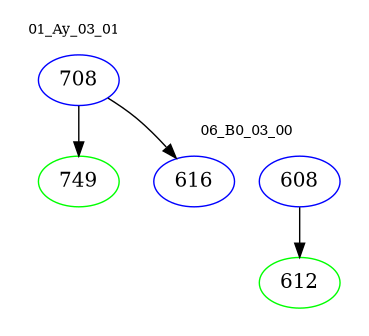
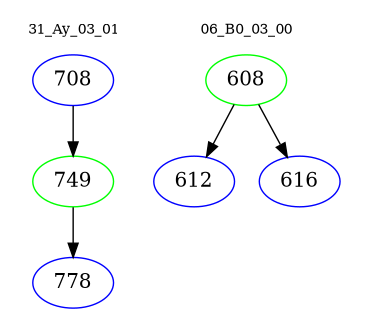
(74, 30) -> (74, 30)
(152, 132) -> (270, 125)
(300, 181) -> (246, 80)
none -> (73, 283)
(300, 283) -> (194, 181)
